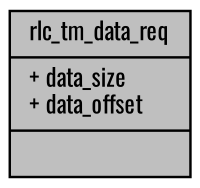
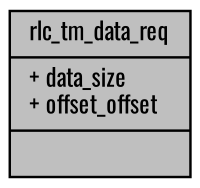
(87, 106) -> (94, 106)
